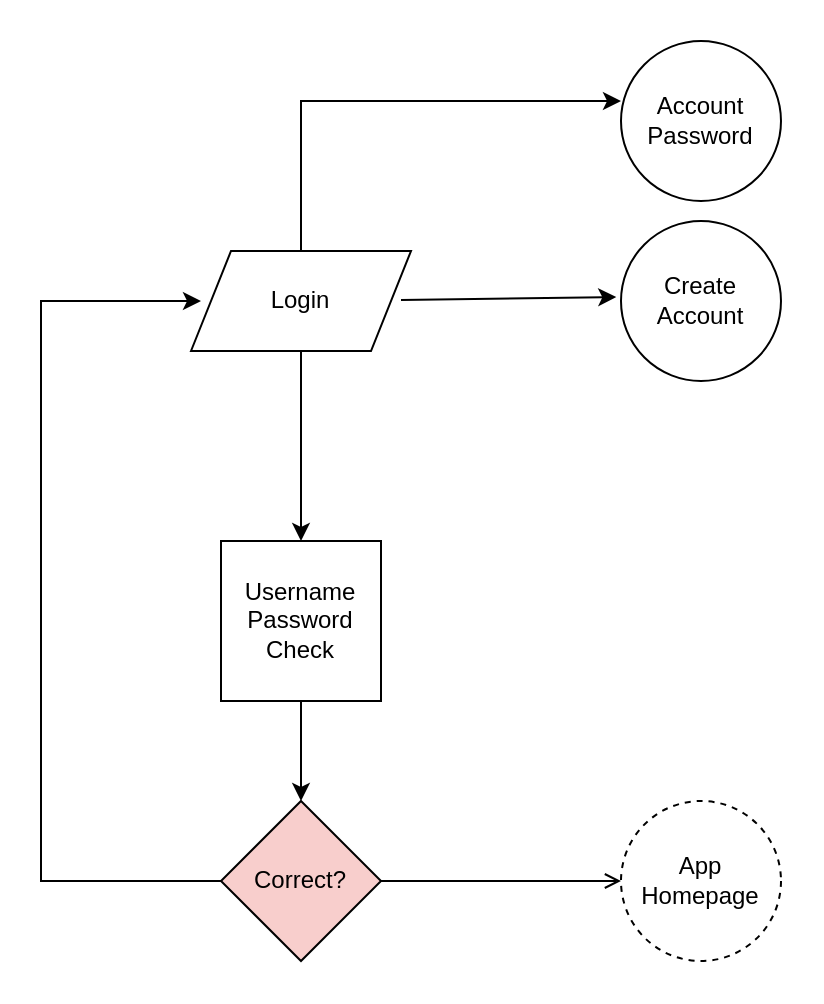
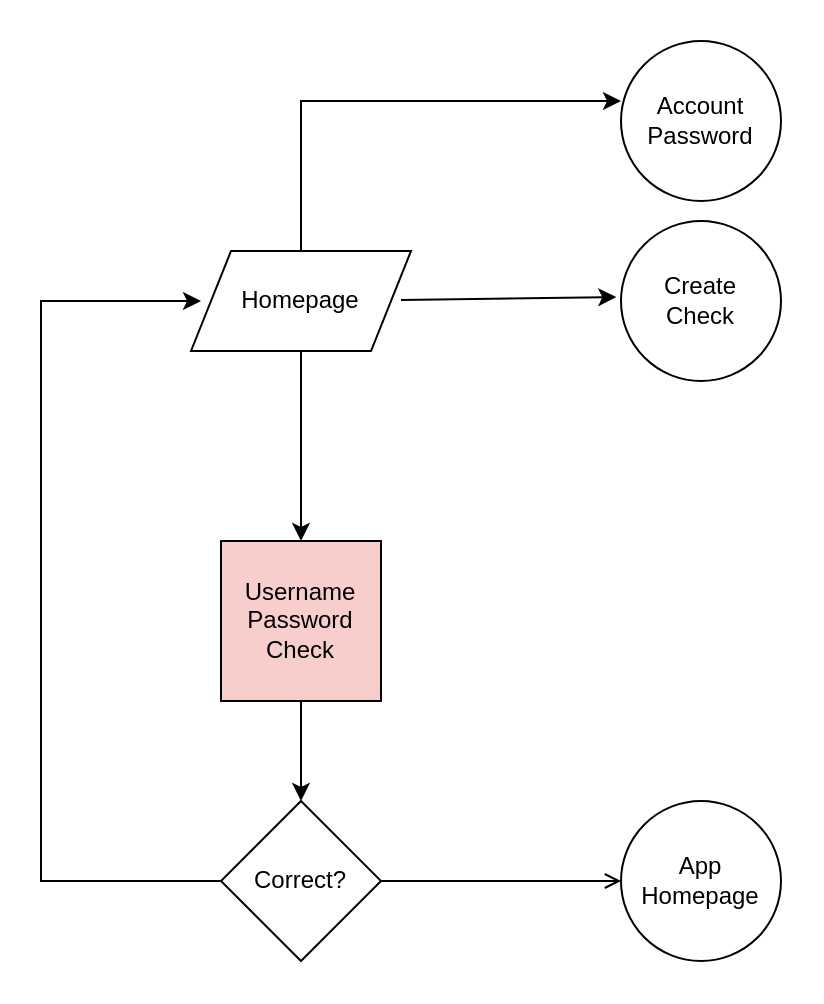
(301, 301) -> (301, 301)
(701, 301) -> (701, 301)
(301, 621) -> (301, 621)
(301, 881) -> (301, 881)
(701, 881) -> (701, 881)
